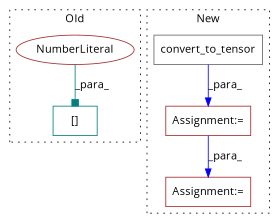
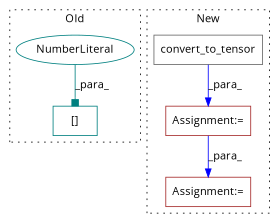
(75, 50) -> (75, 50)
